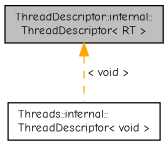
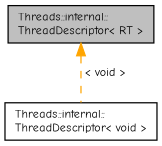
(84, 24) -> (81, 24)
